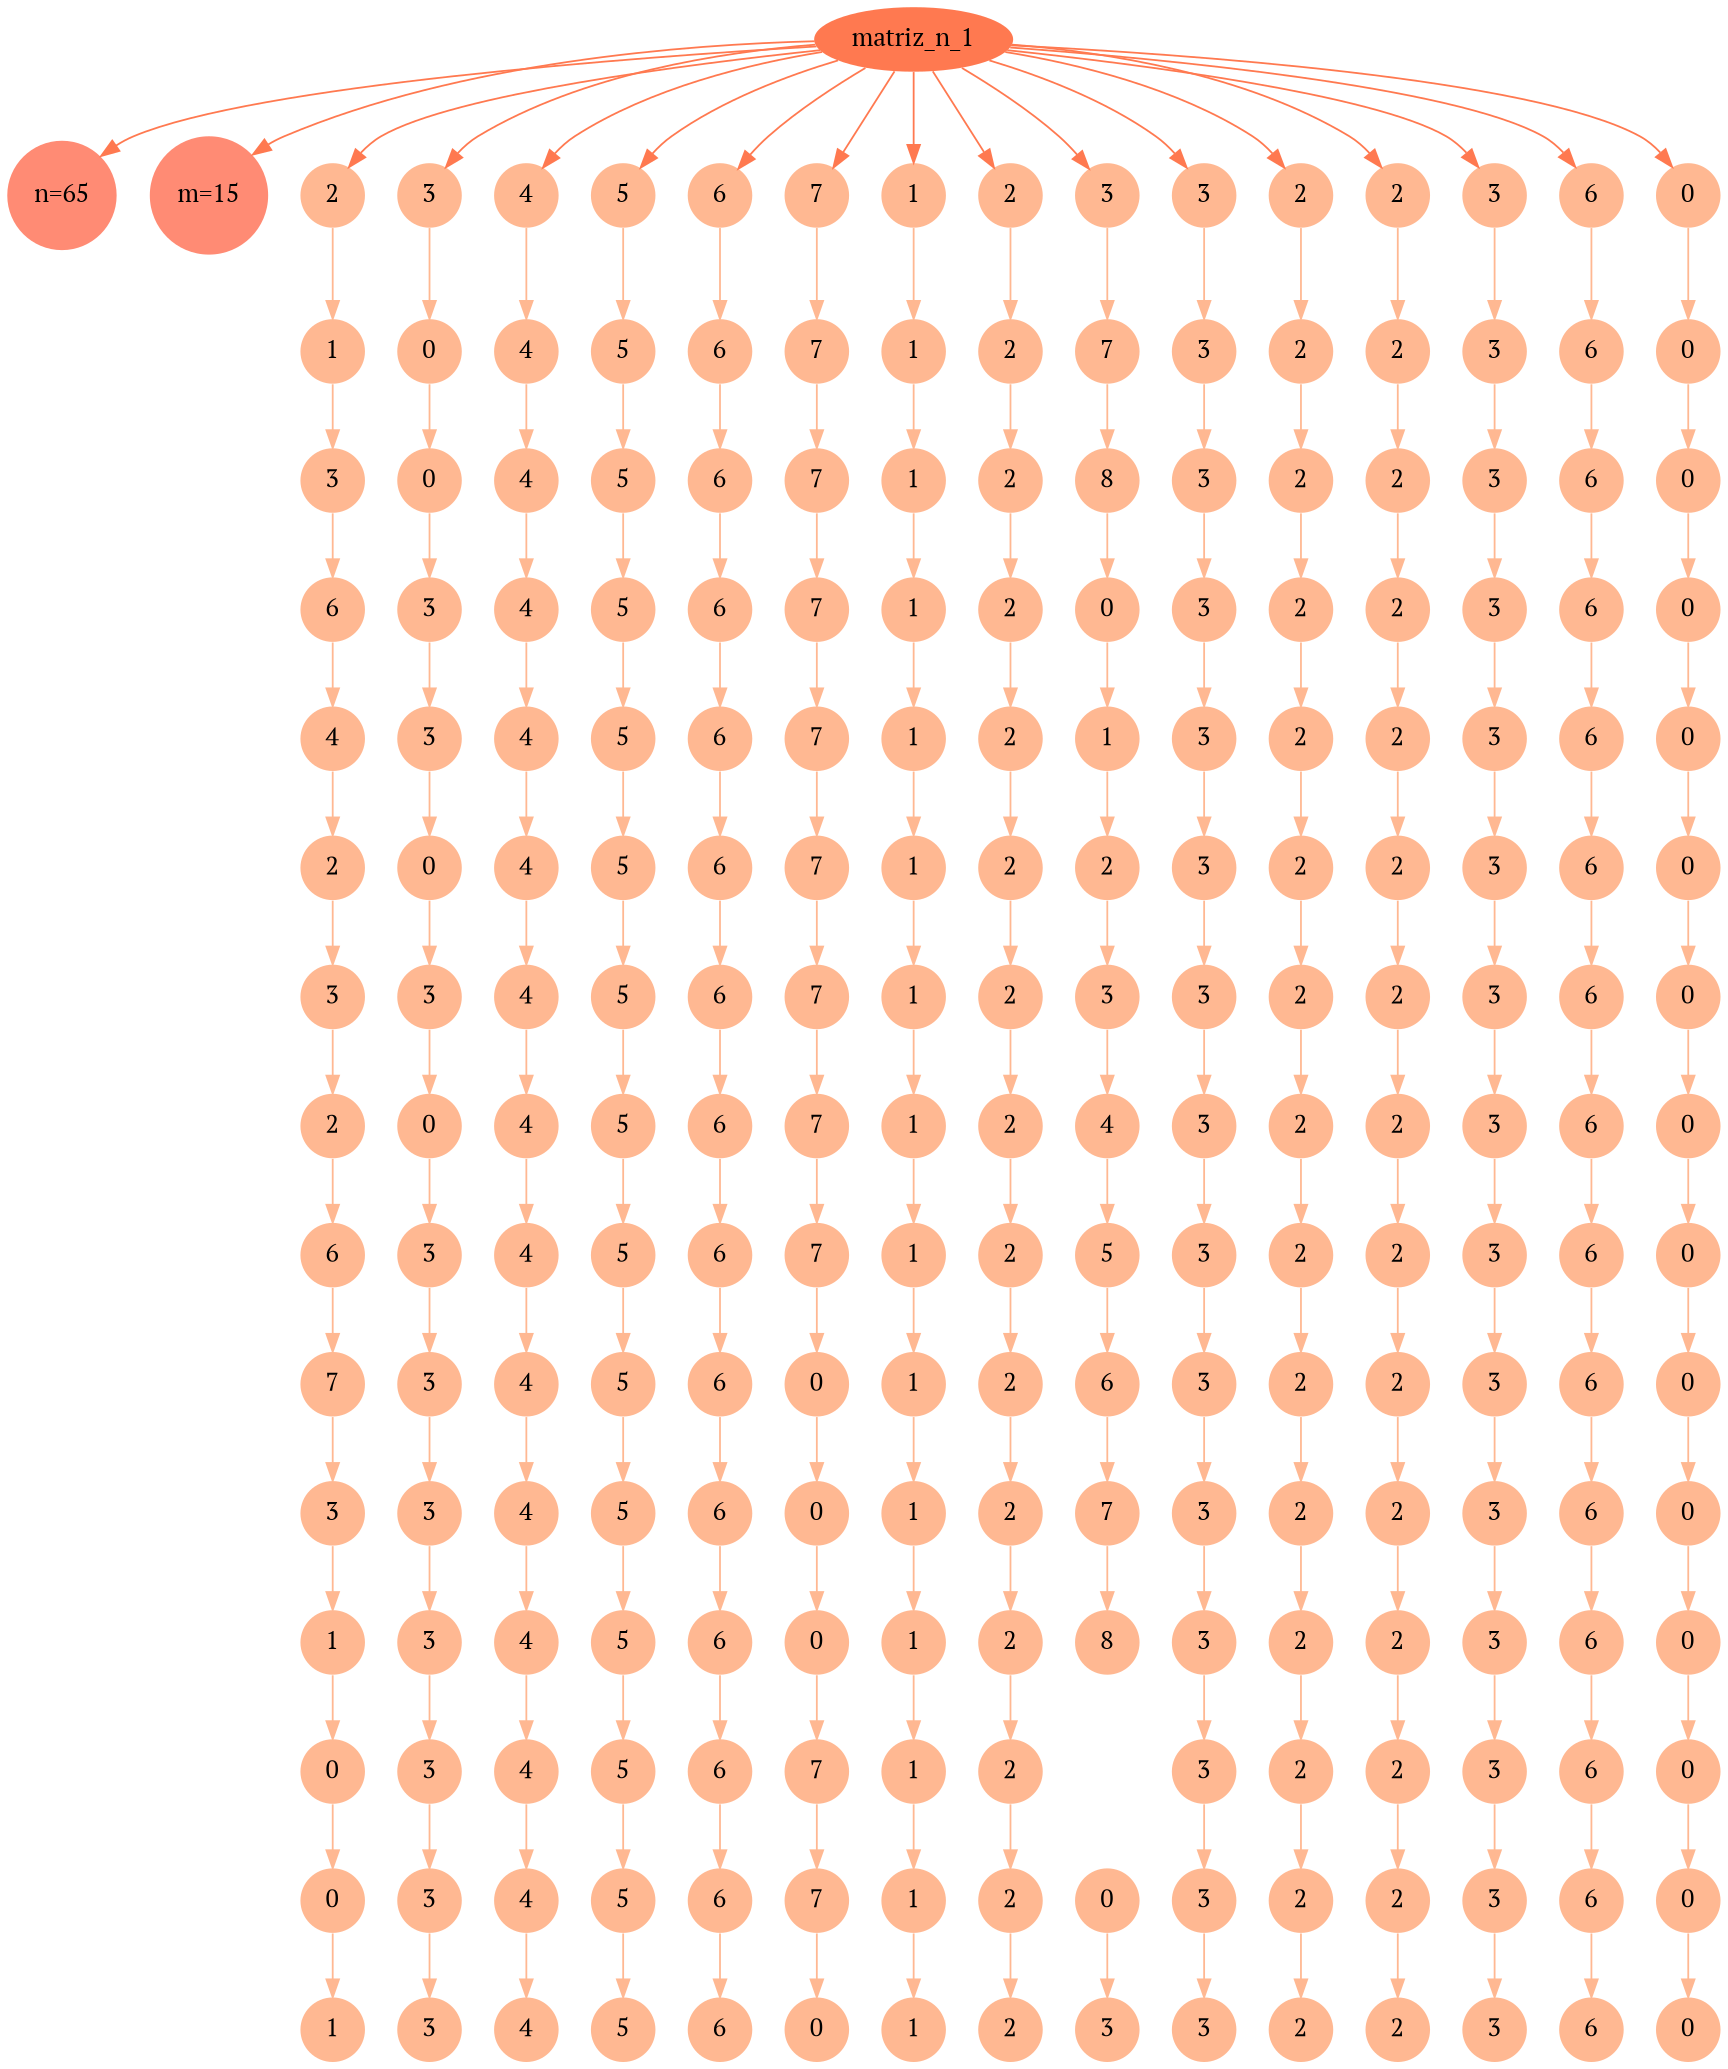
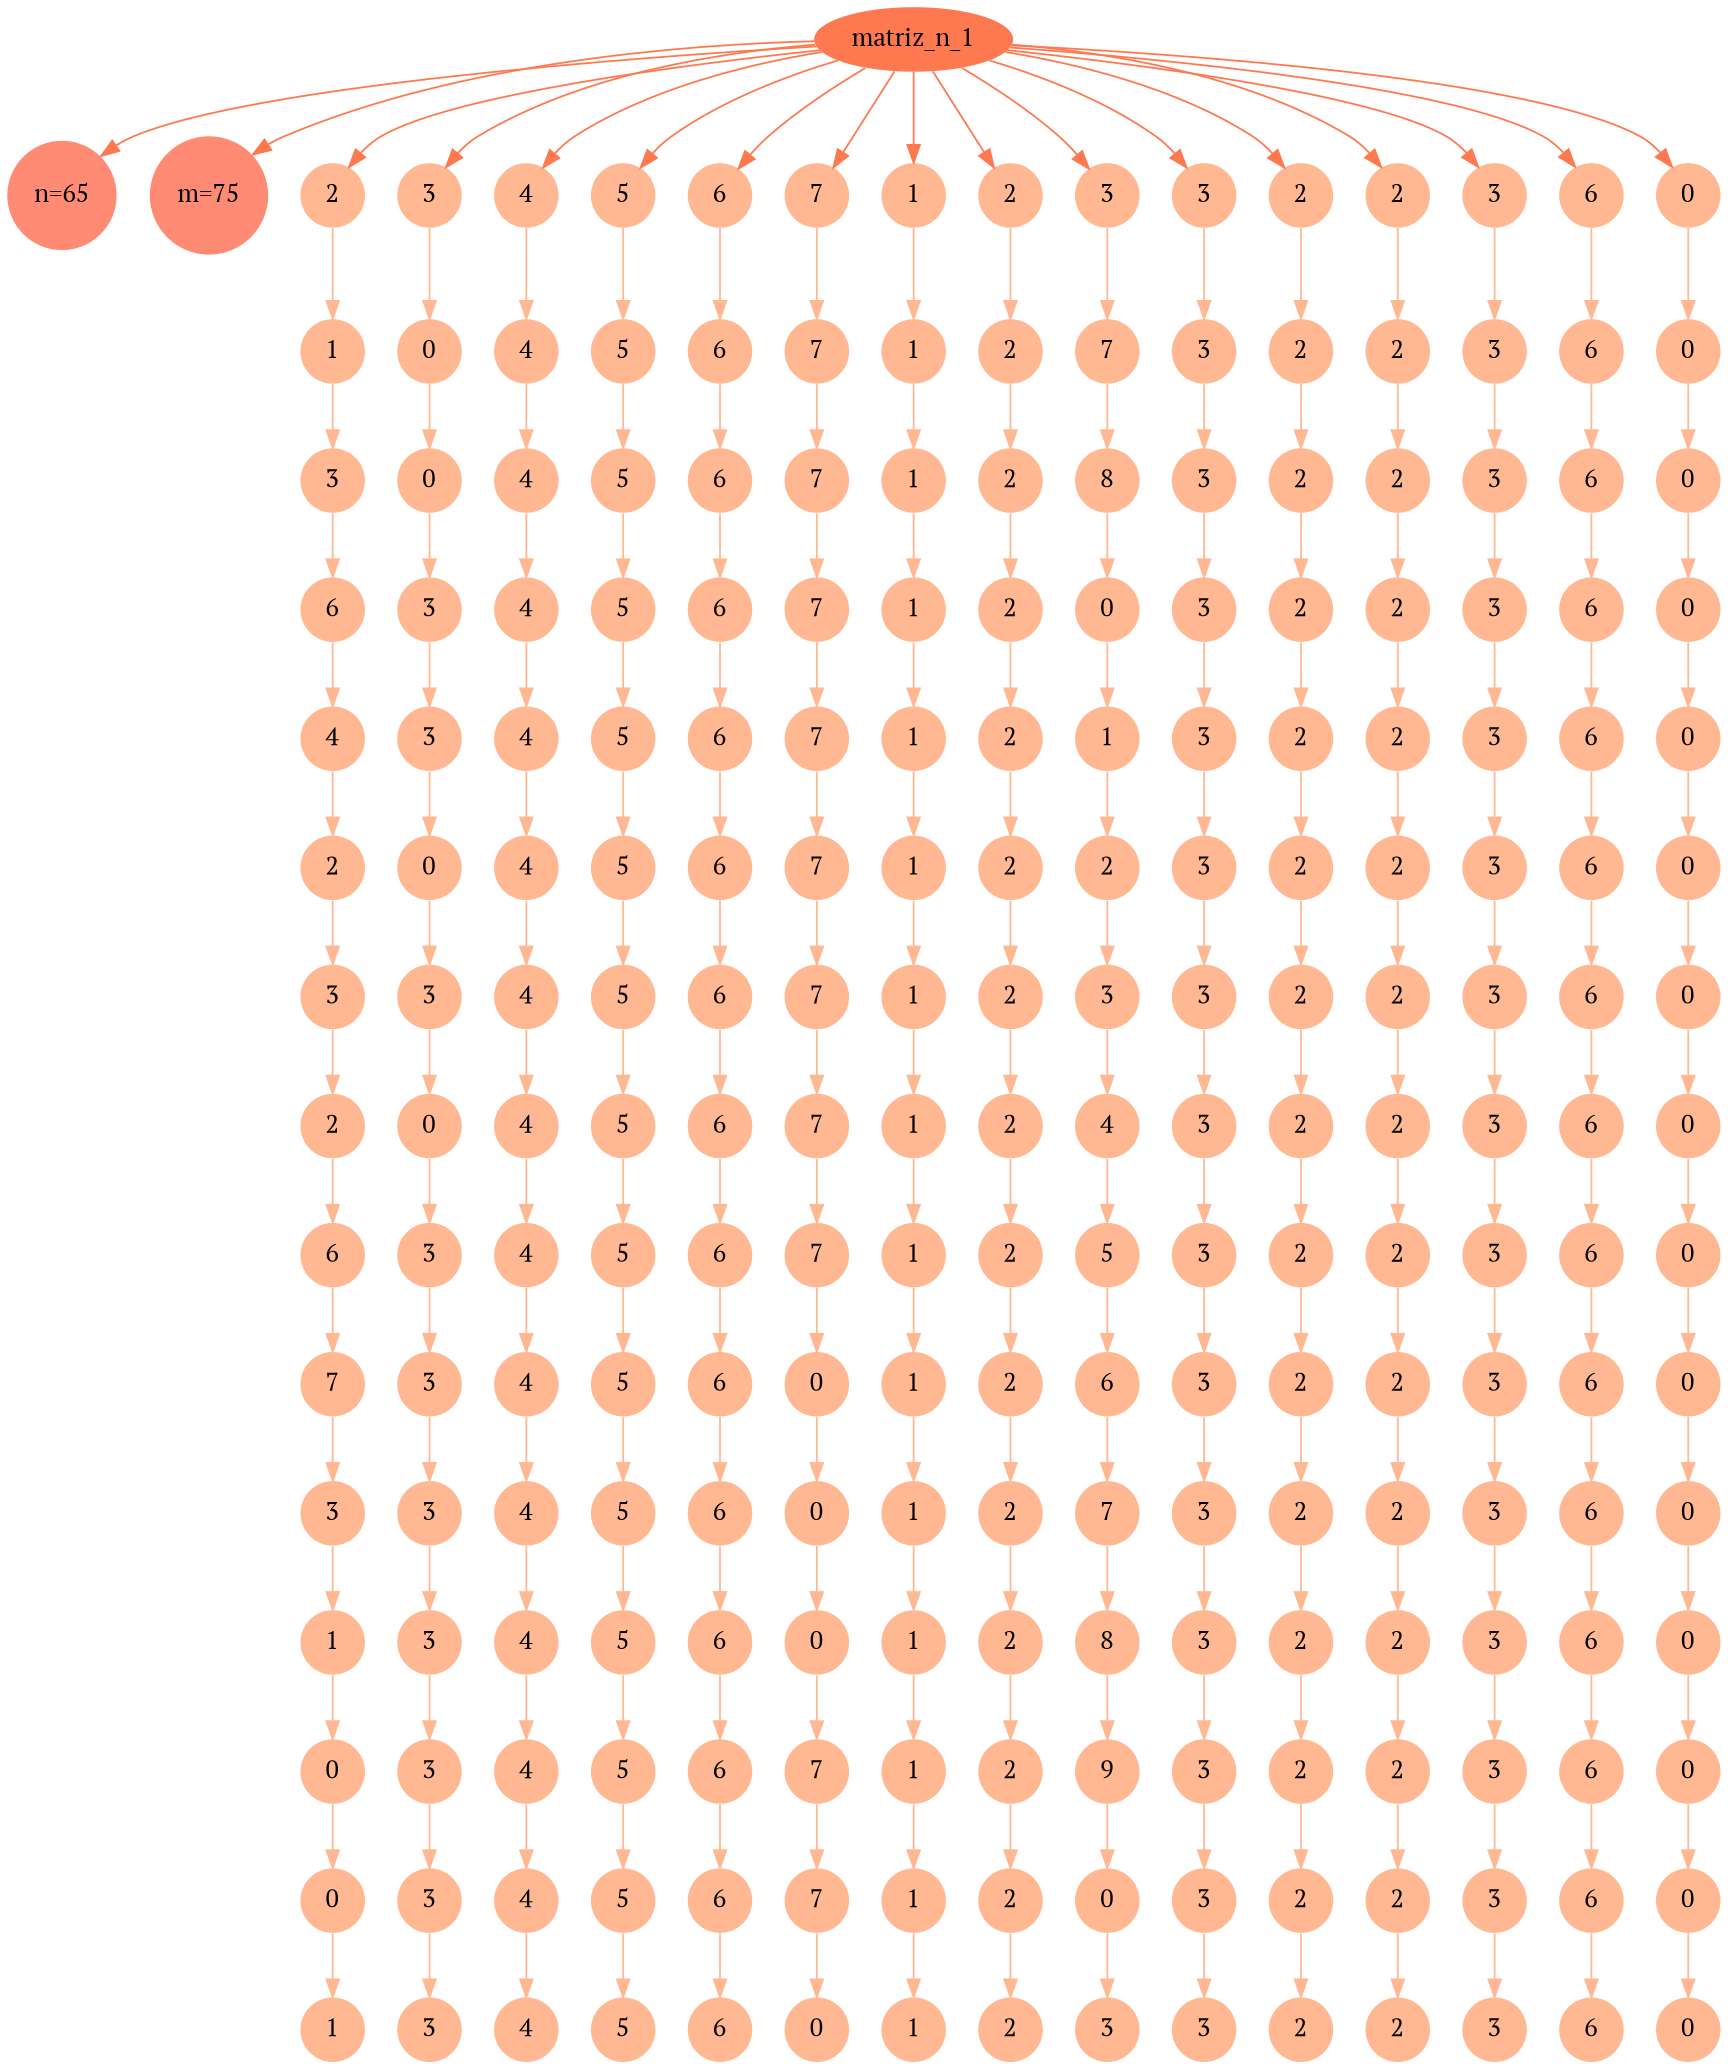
(209, 195) -> (209, 195)
none -> (1107, 1772)
